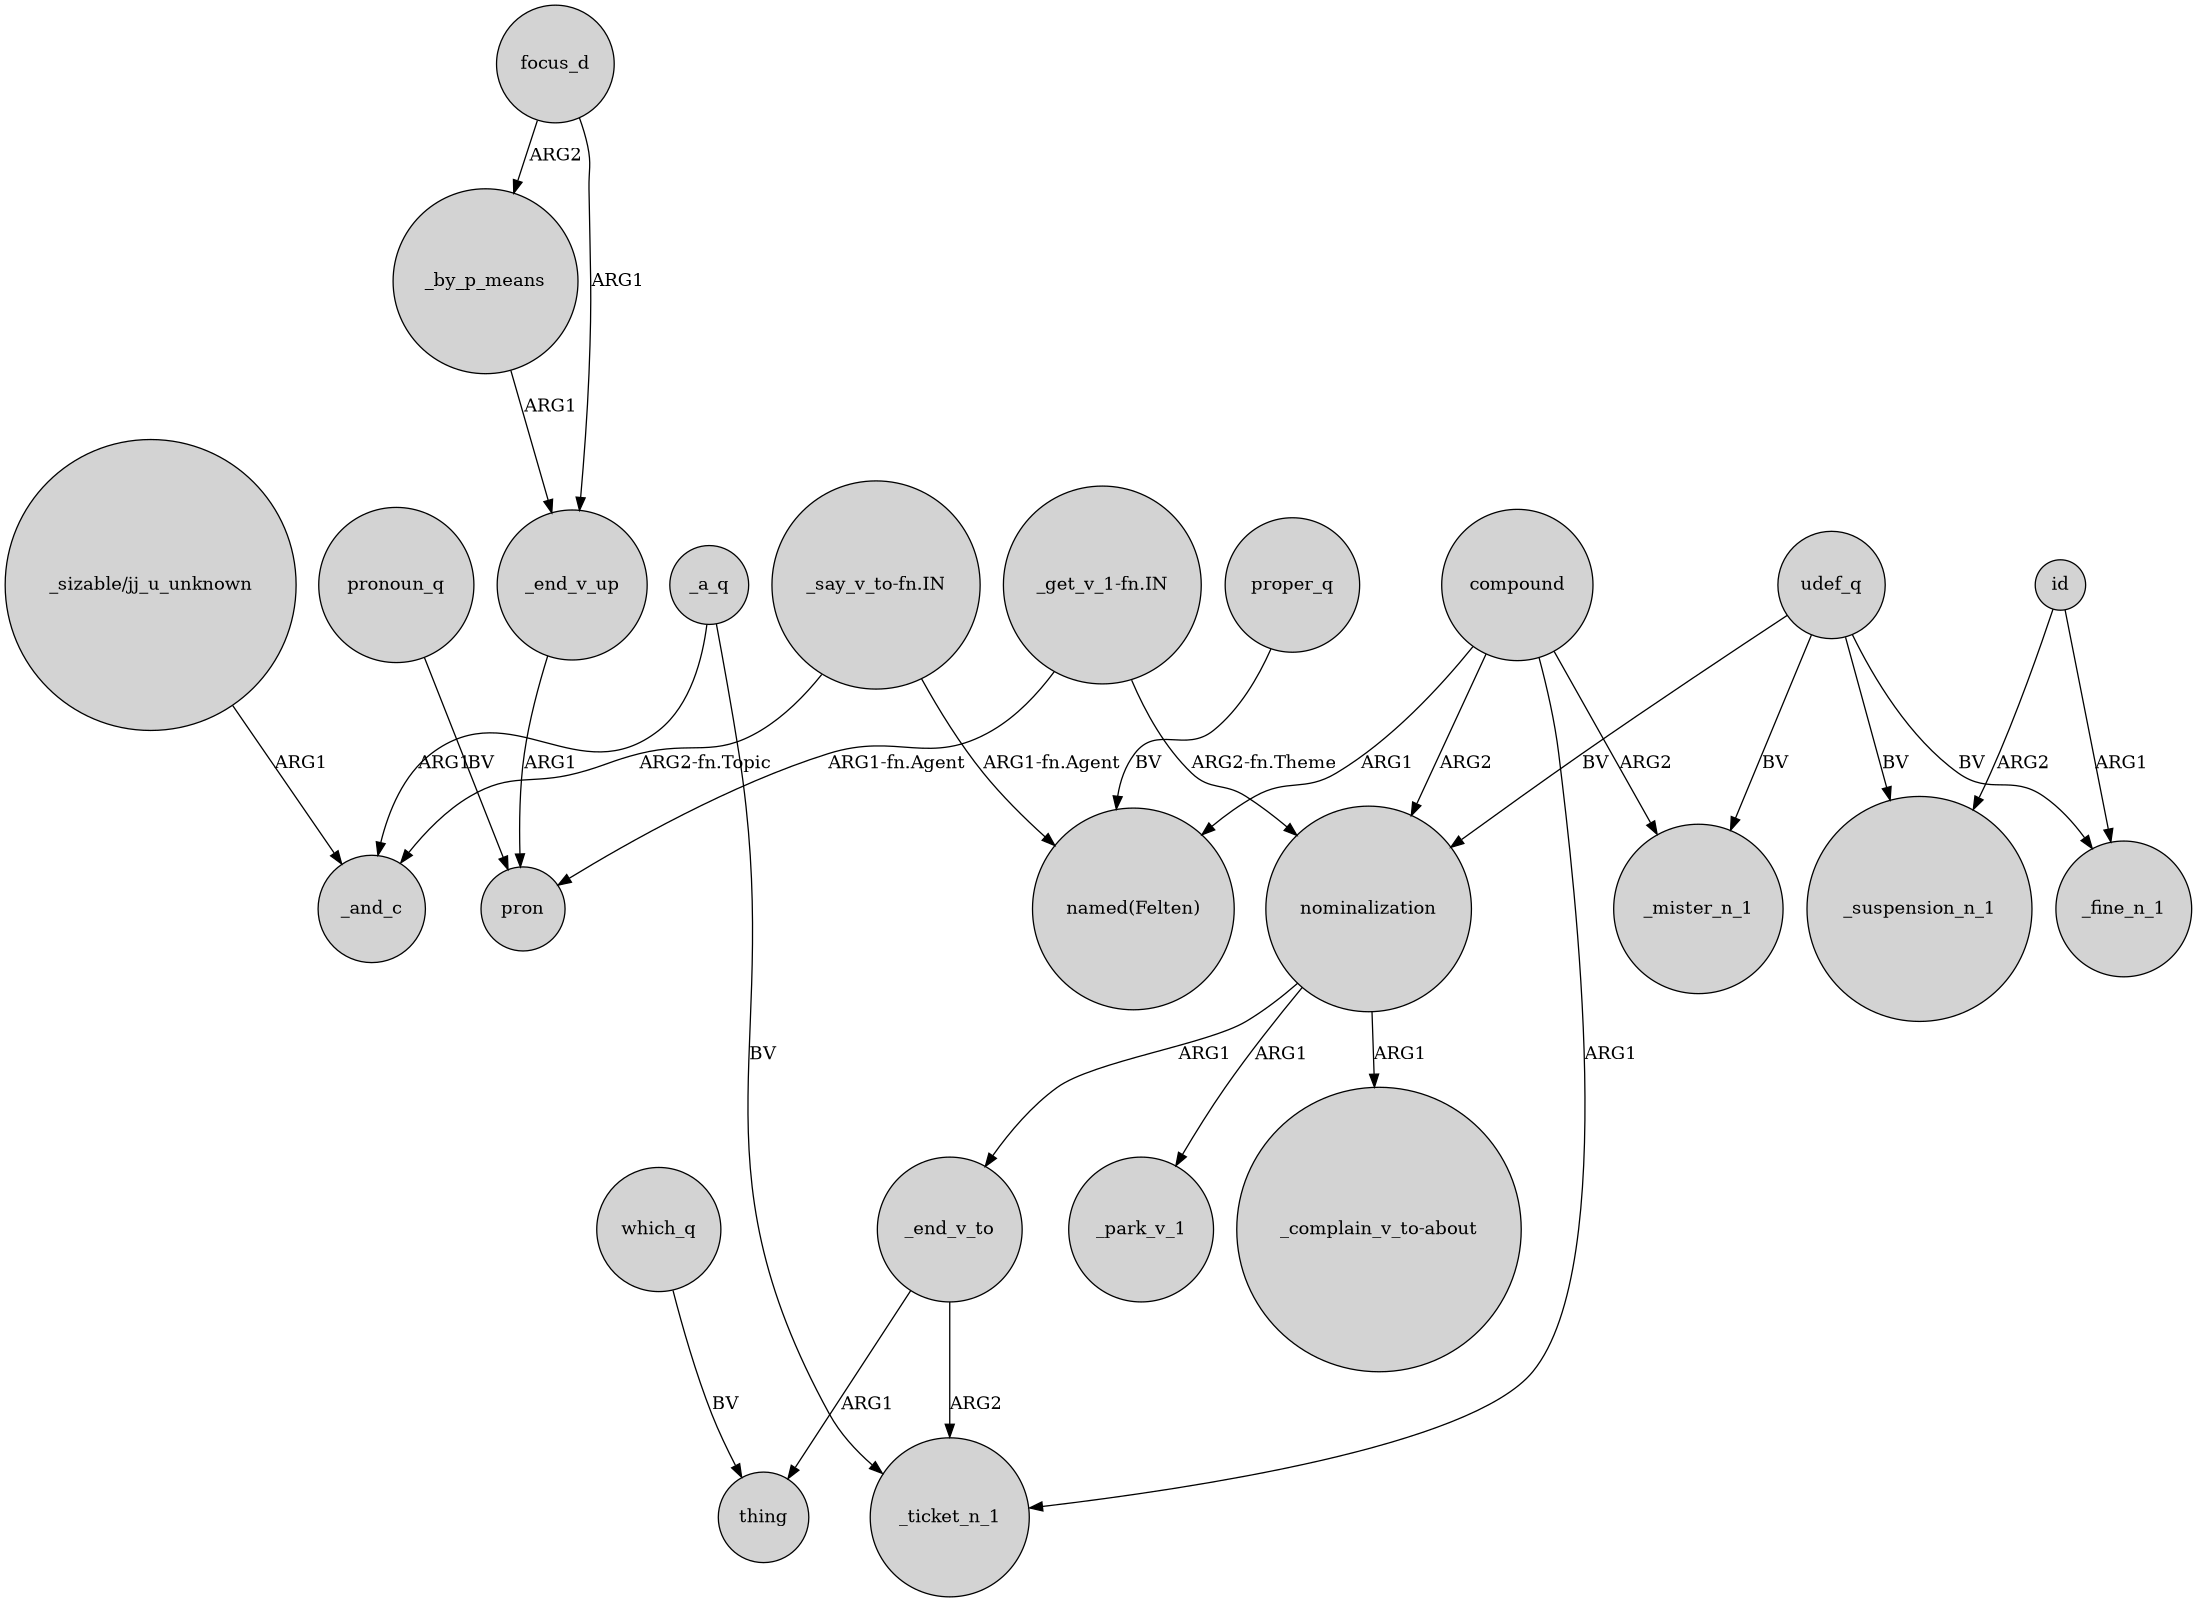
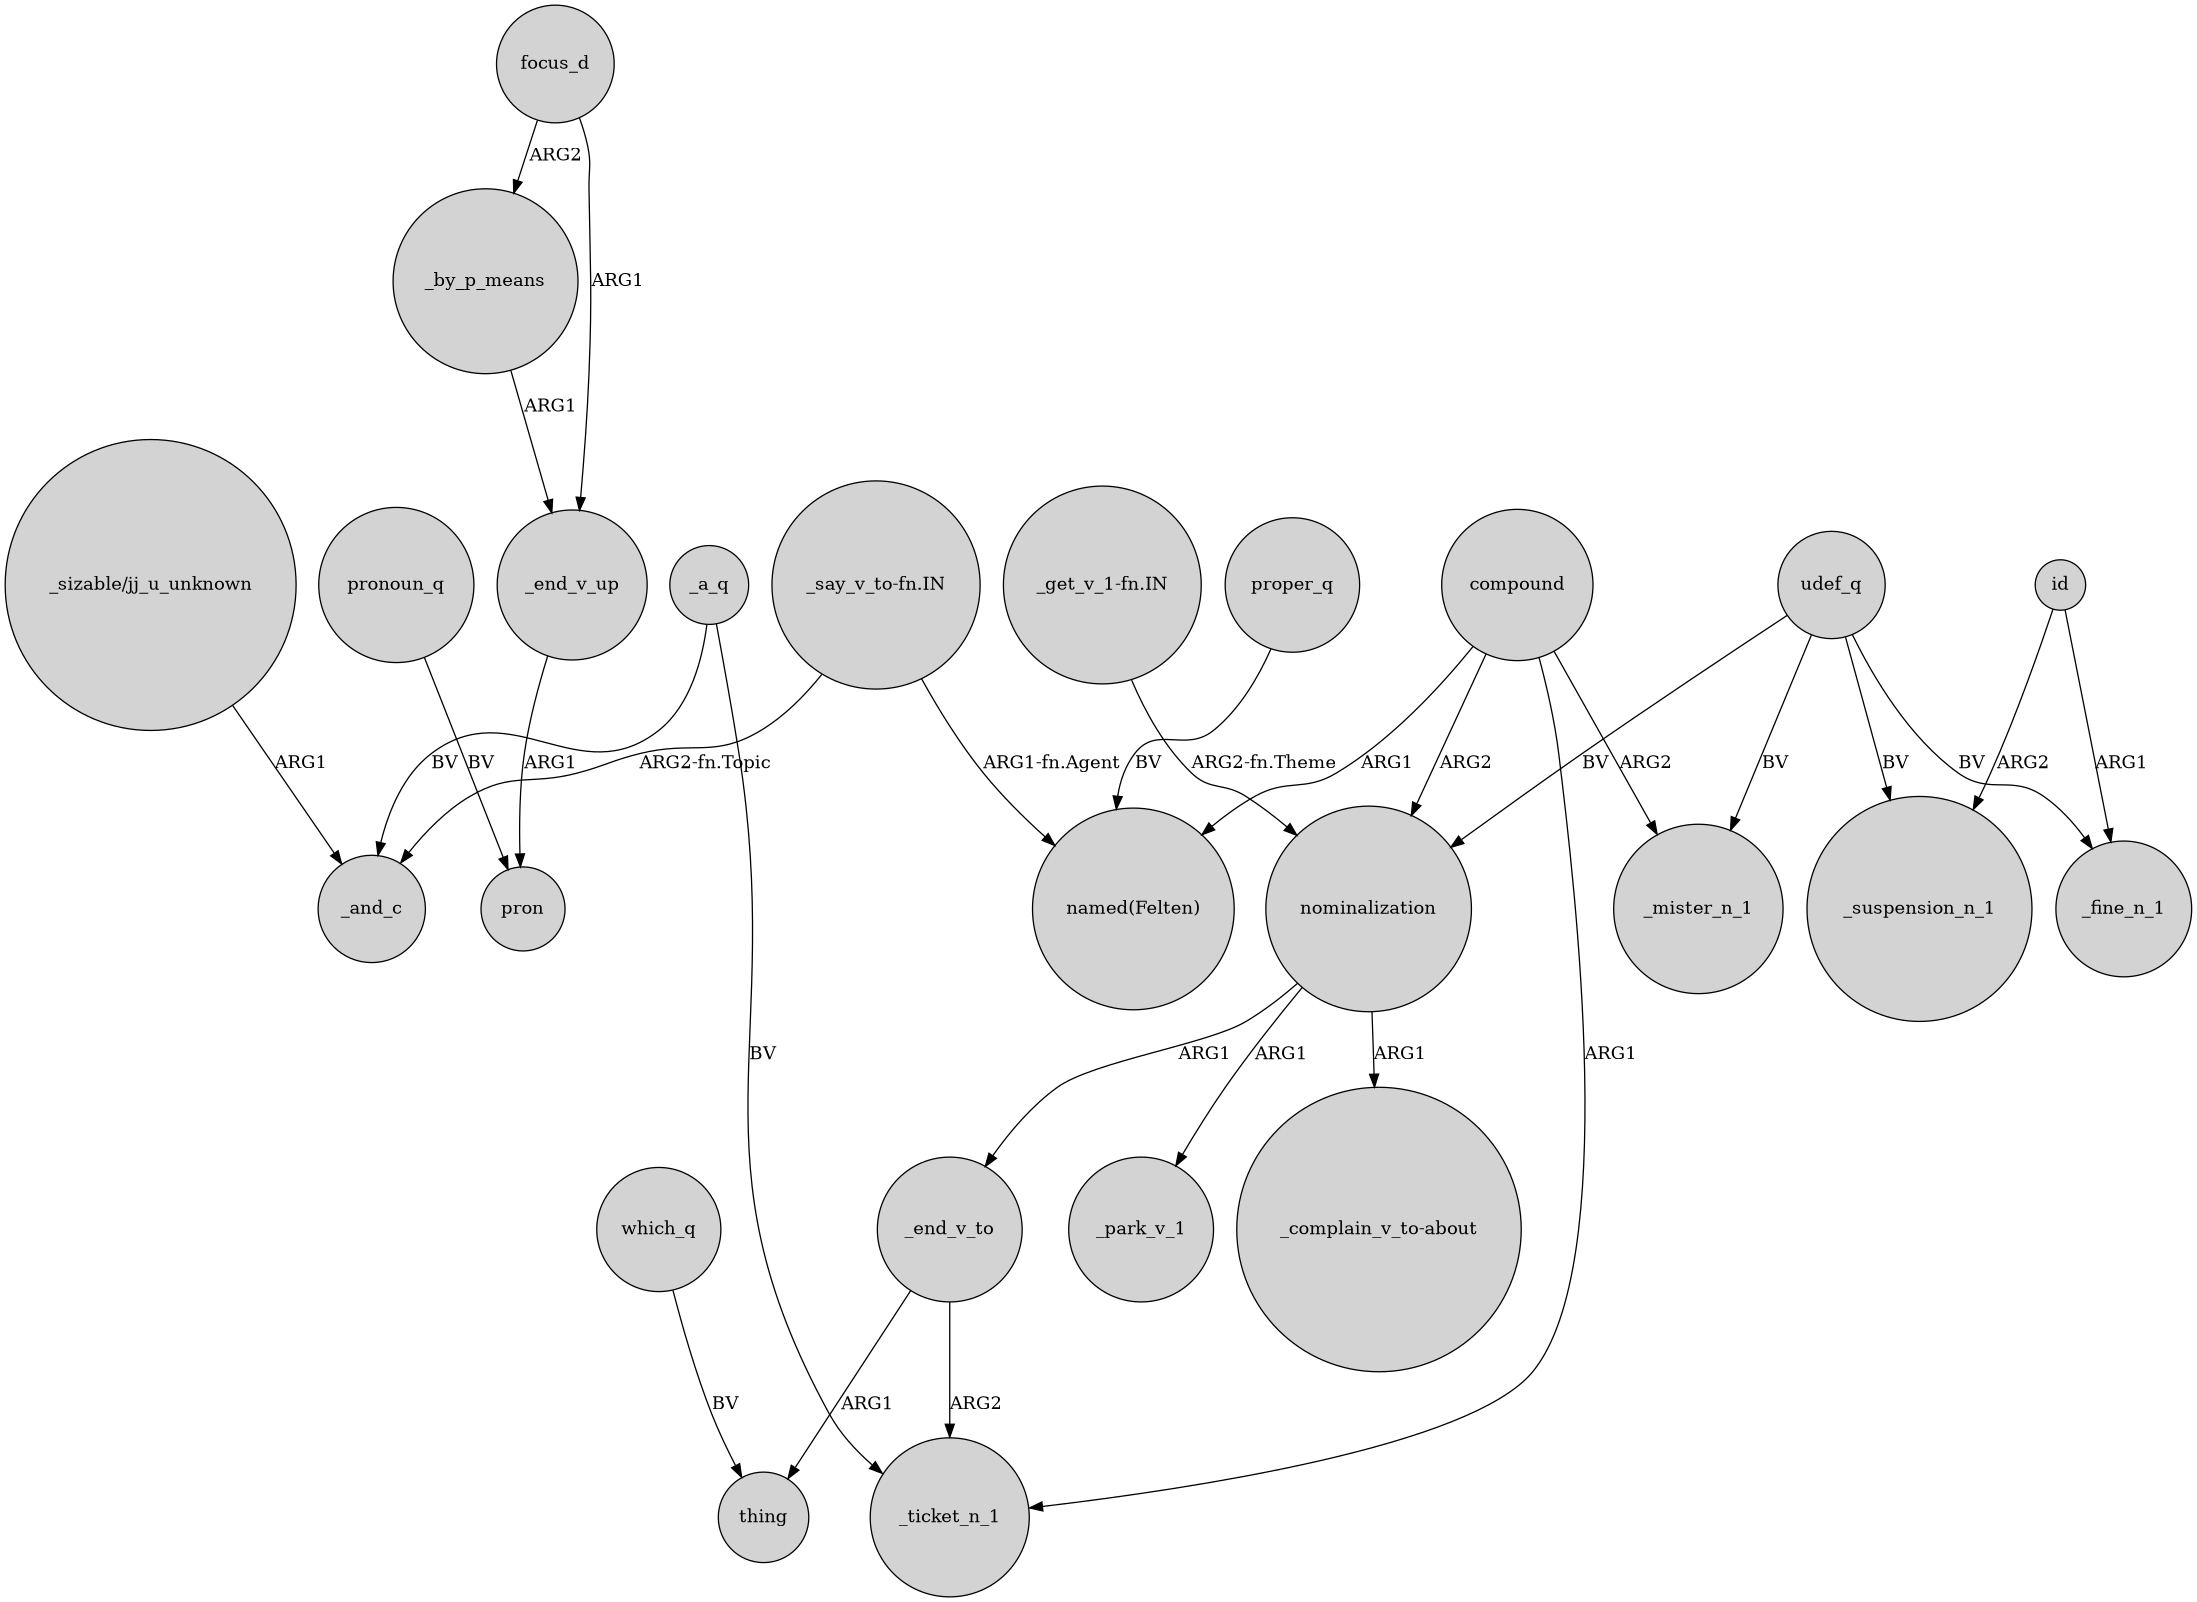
(812, 759) -> none
(445, 763) -> (445, 763)
